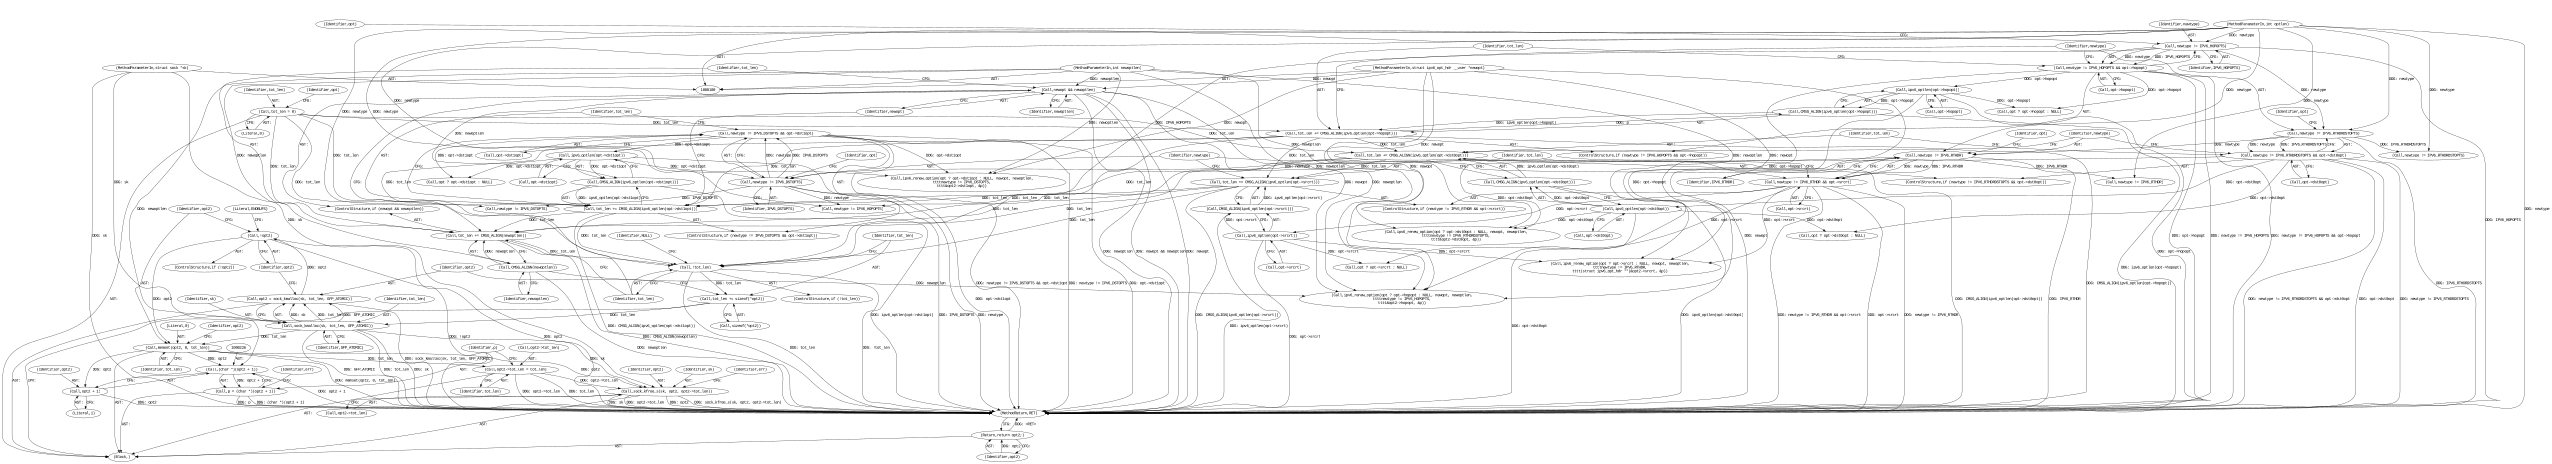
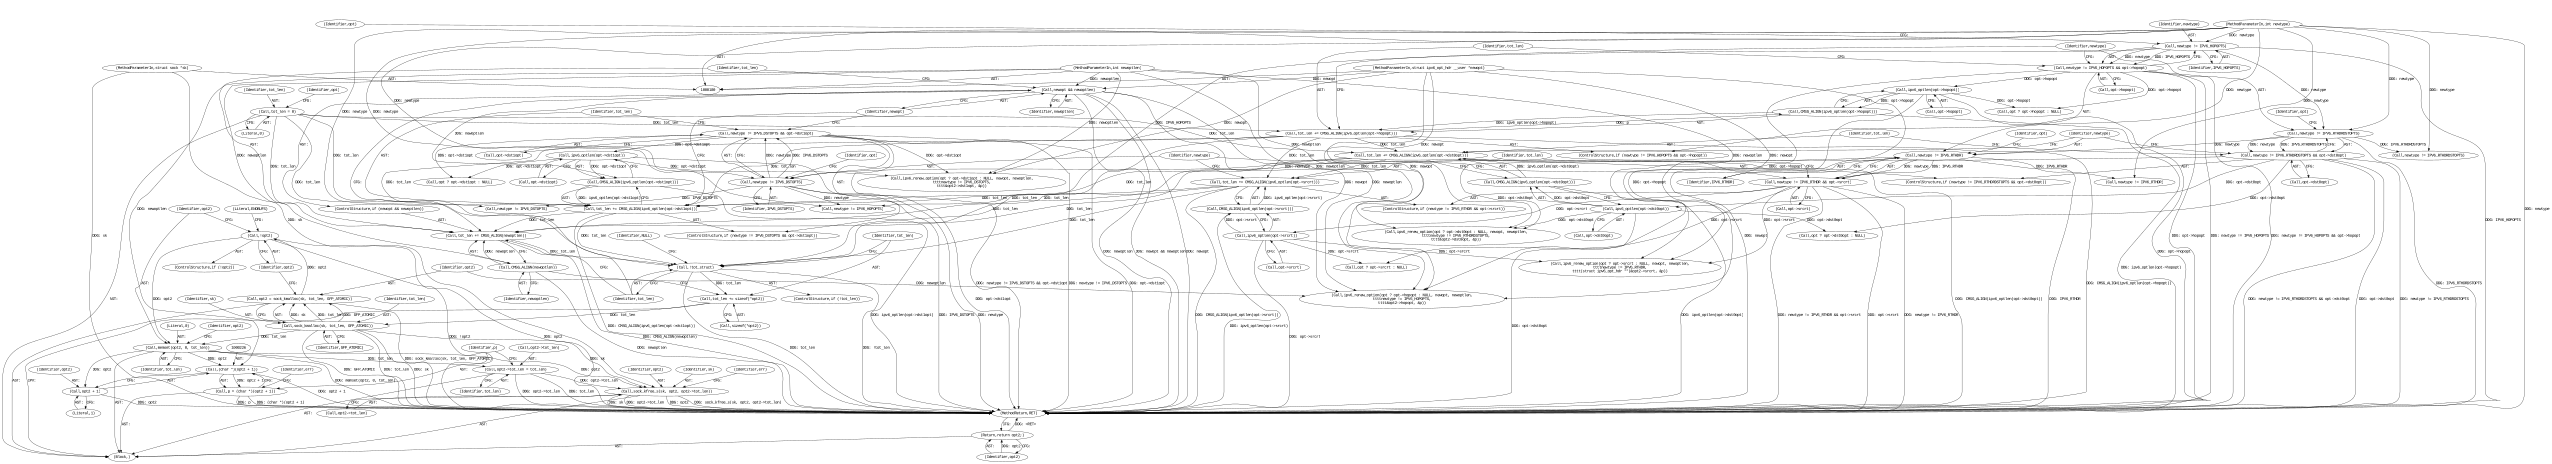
(2258, 24) -> (2258, 24)
(451, 144) -> (828, 122)
(426, 225) -> (436, 221)
(116, 249) -> none
(695, 268) -> (695, 268)
